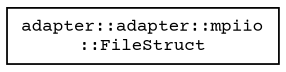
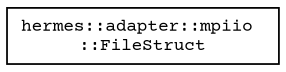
(143, 36) -> (143, 36)
